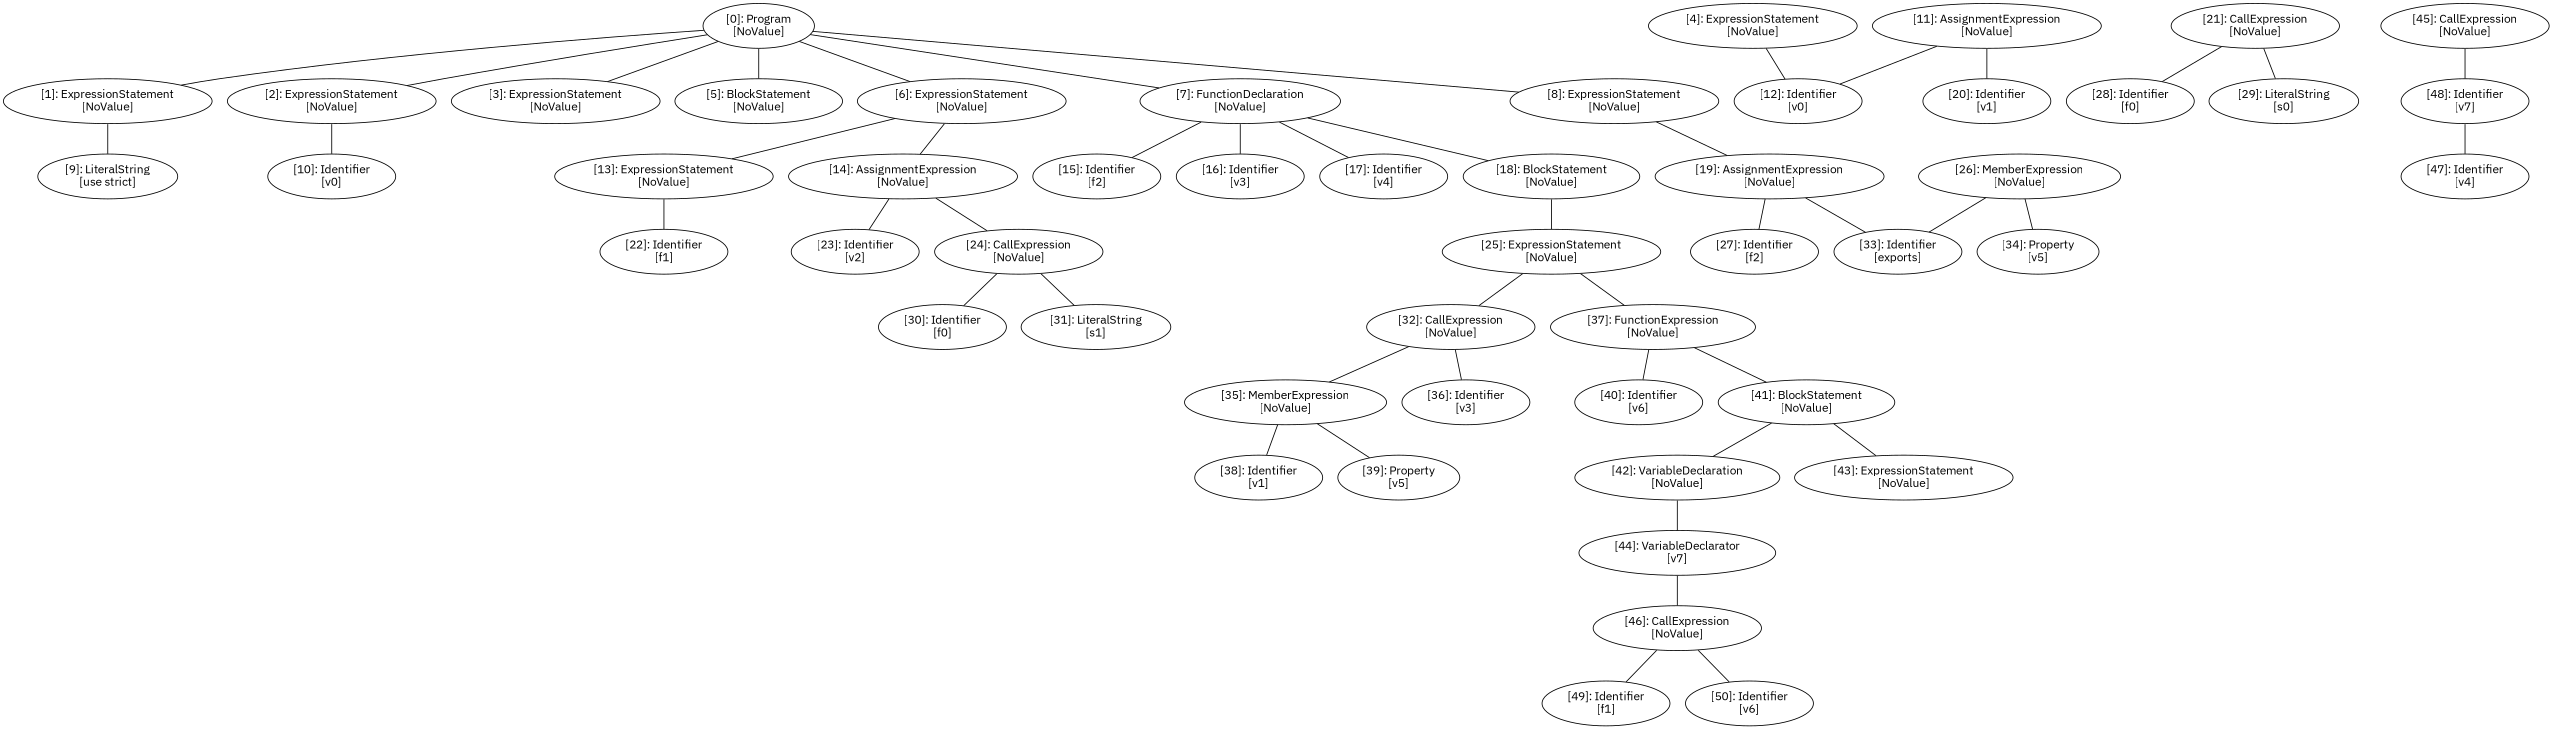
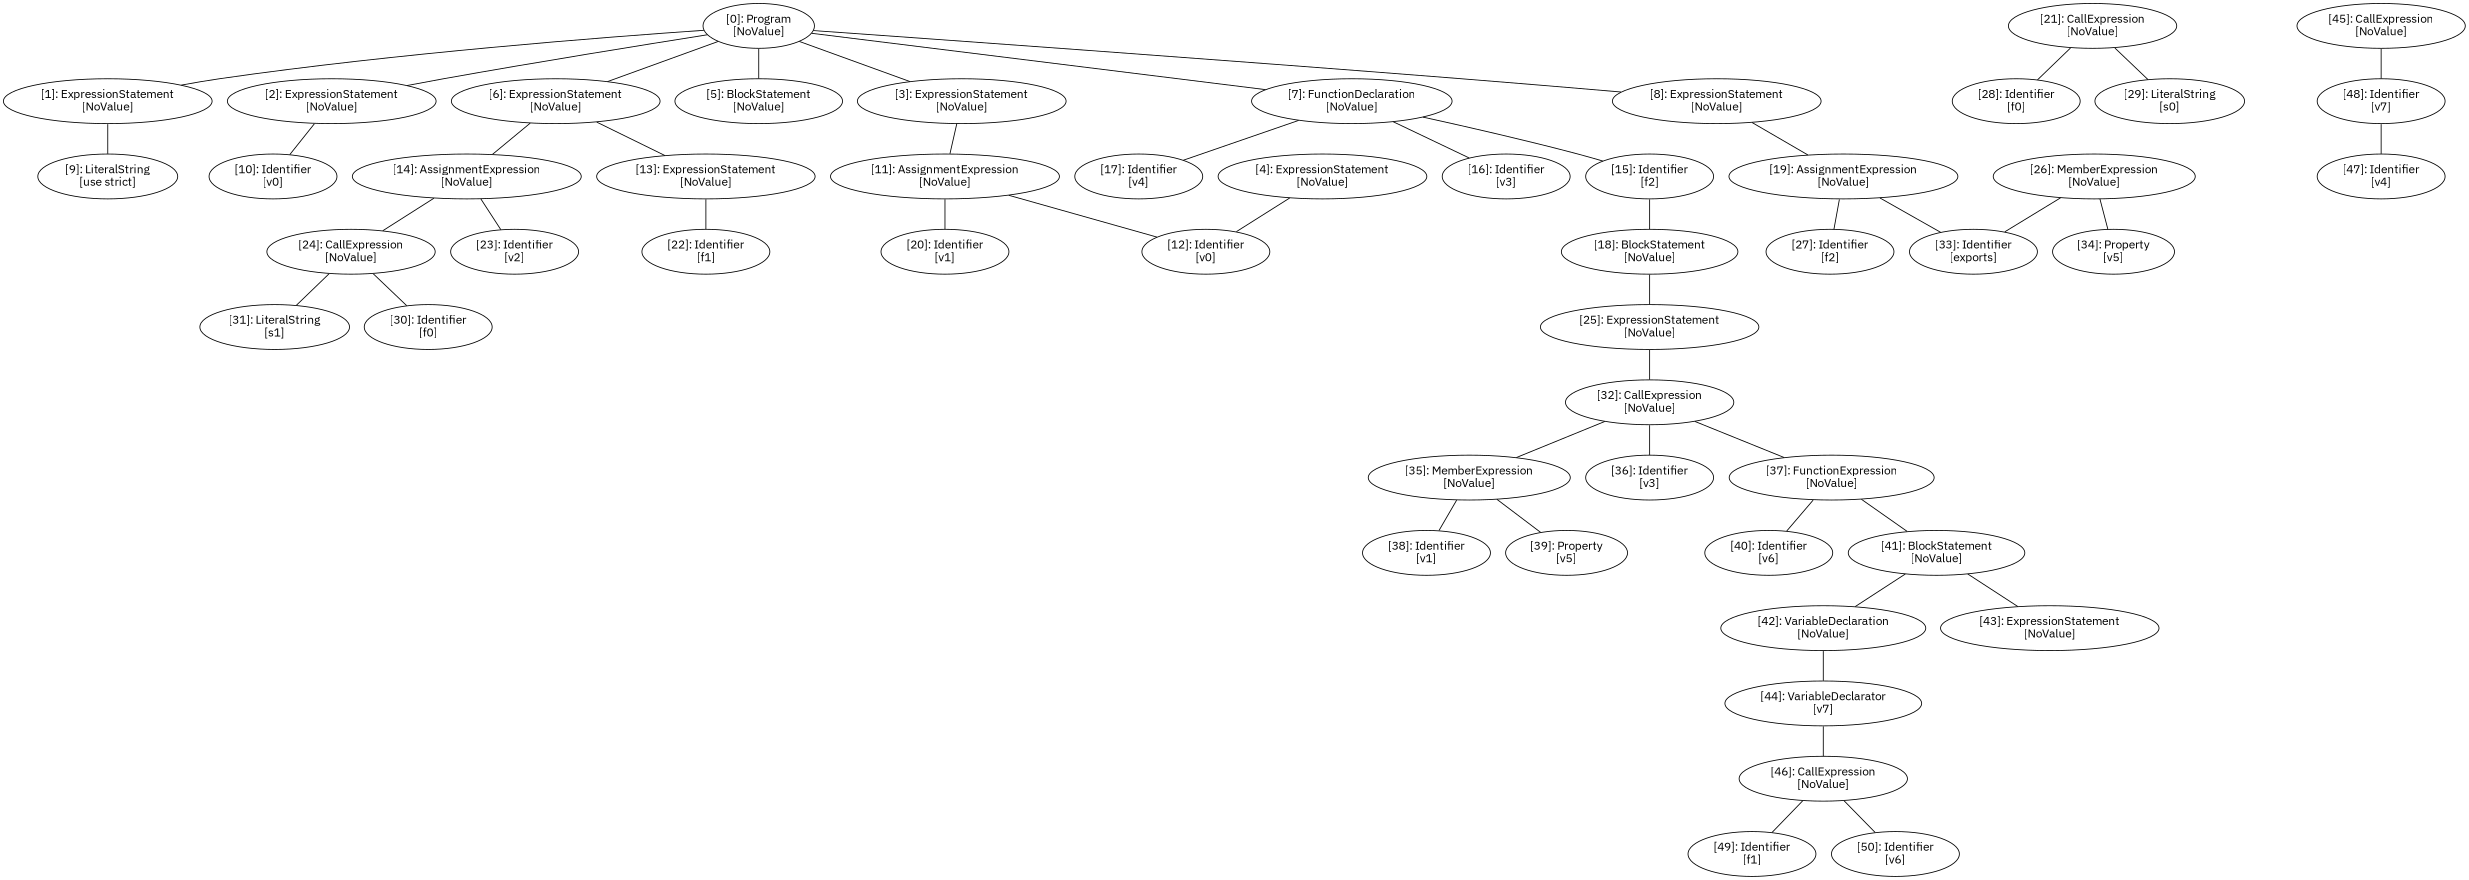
none -> (953, 139)
(1398, 139) -> (1650, 214)
(1602, 290) -> (1740, 439)
